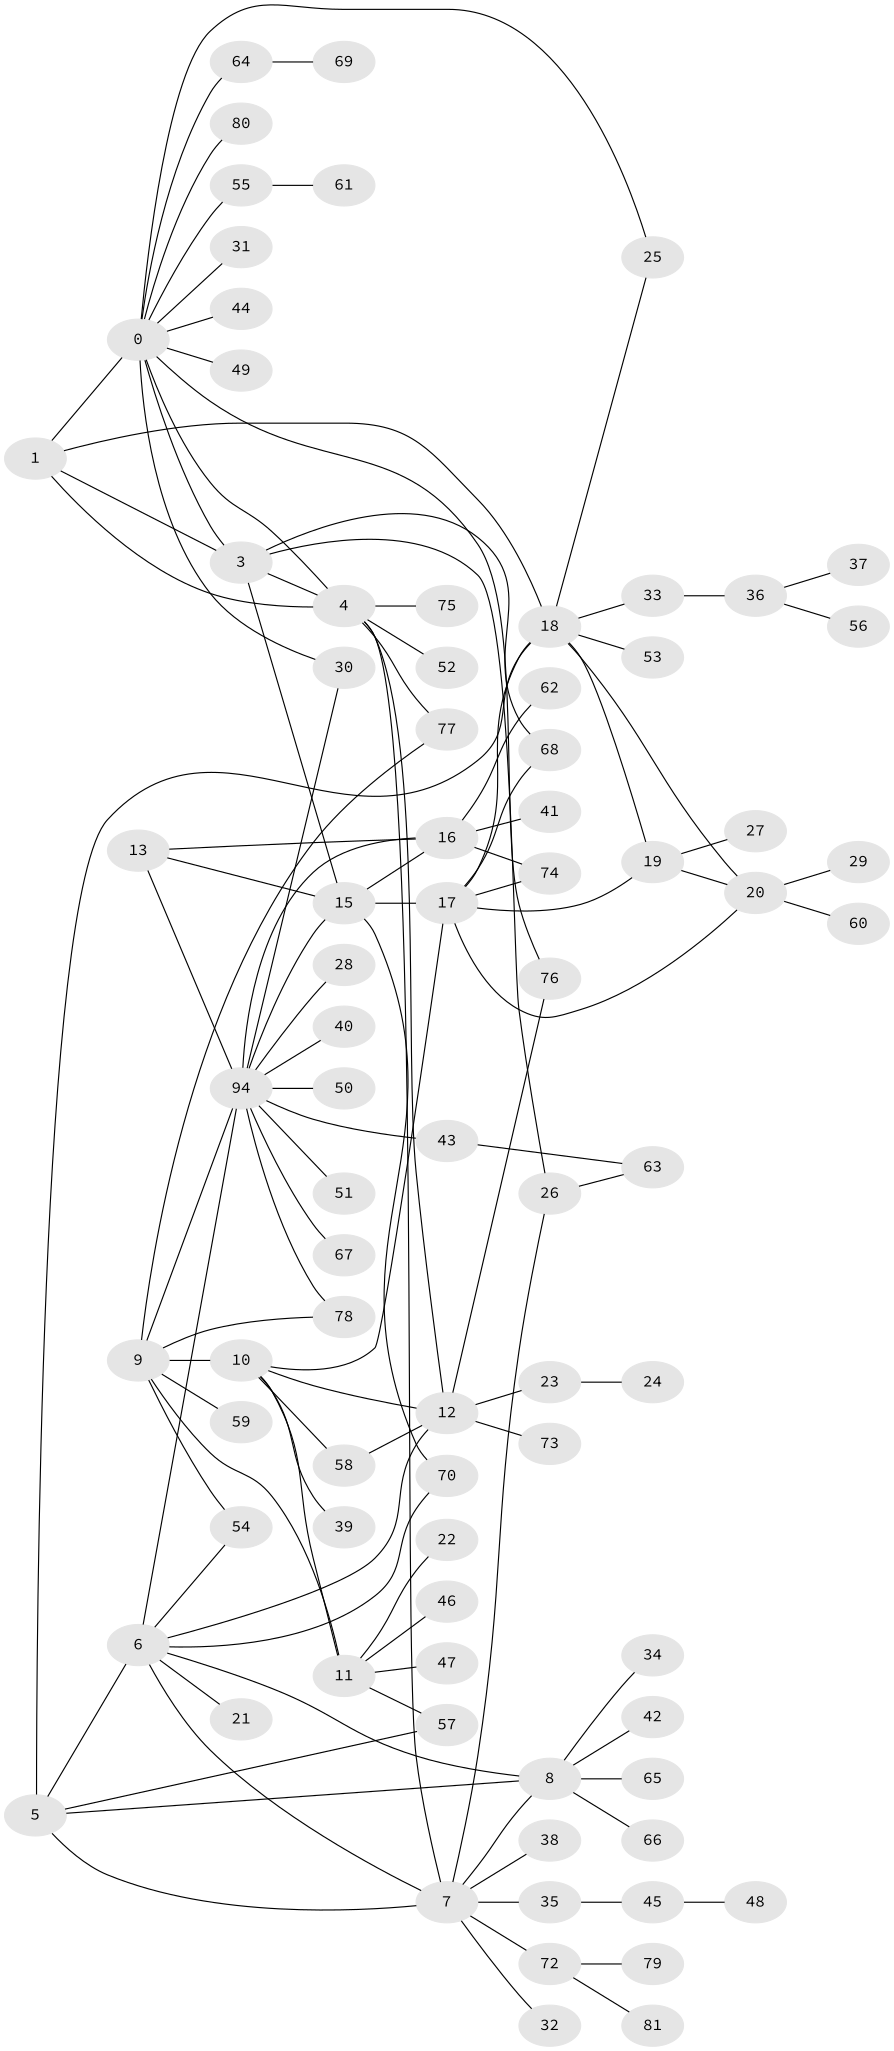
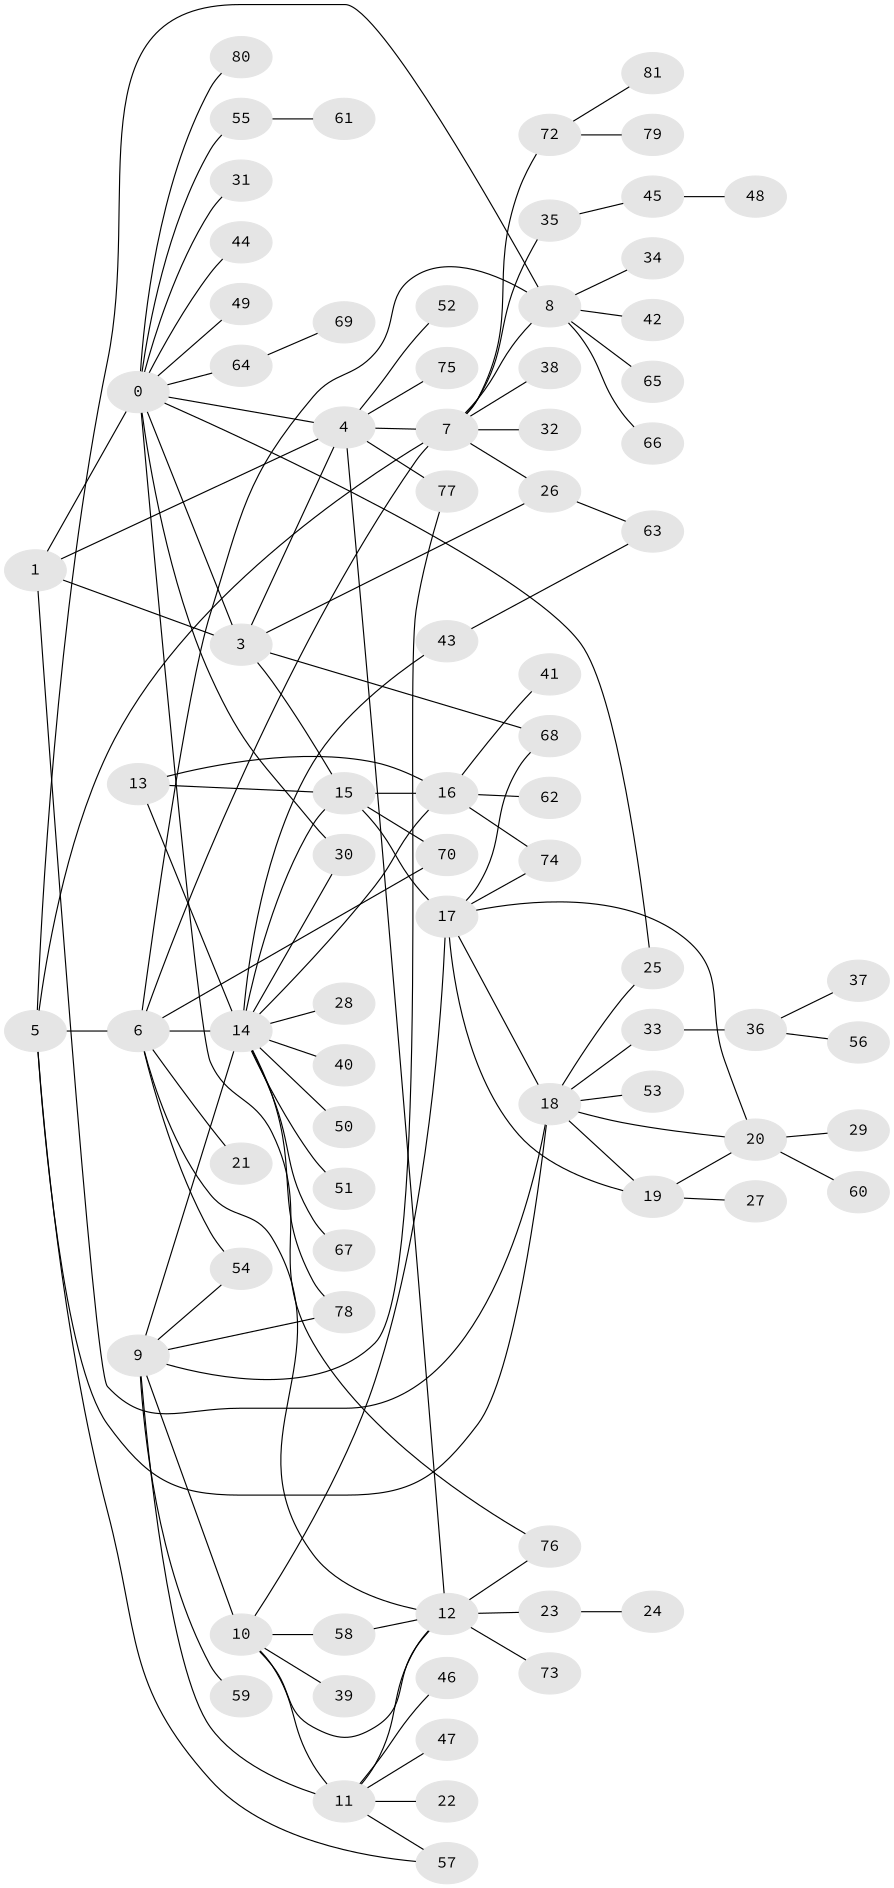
(241, 1088) -> (241, 1031)
none -> (391, 1724)
